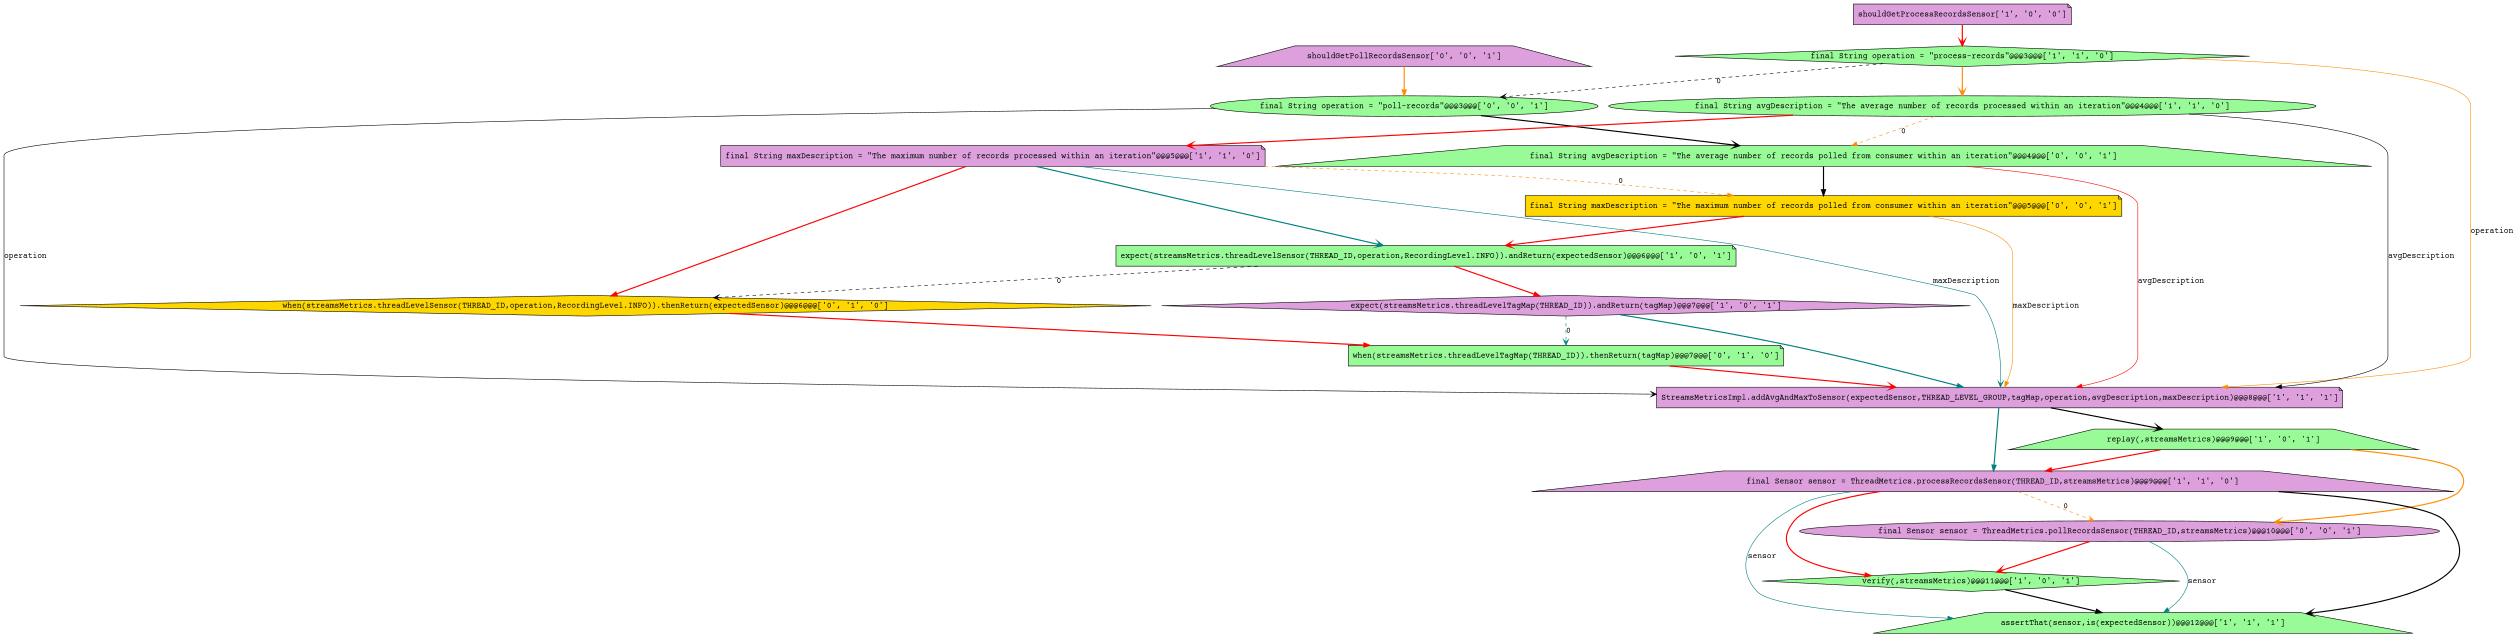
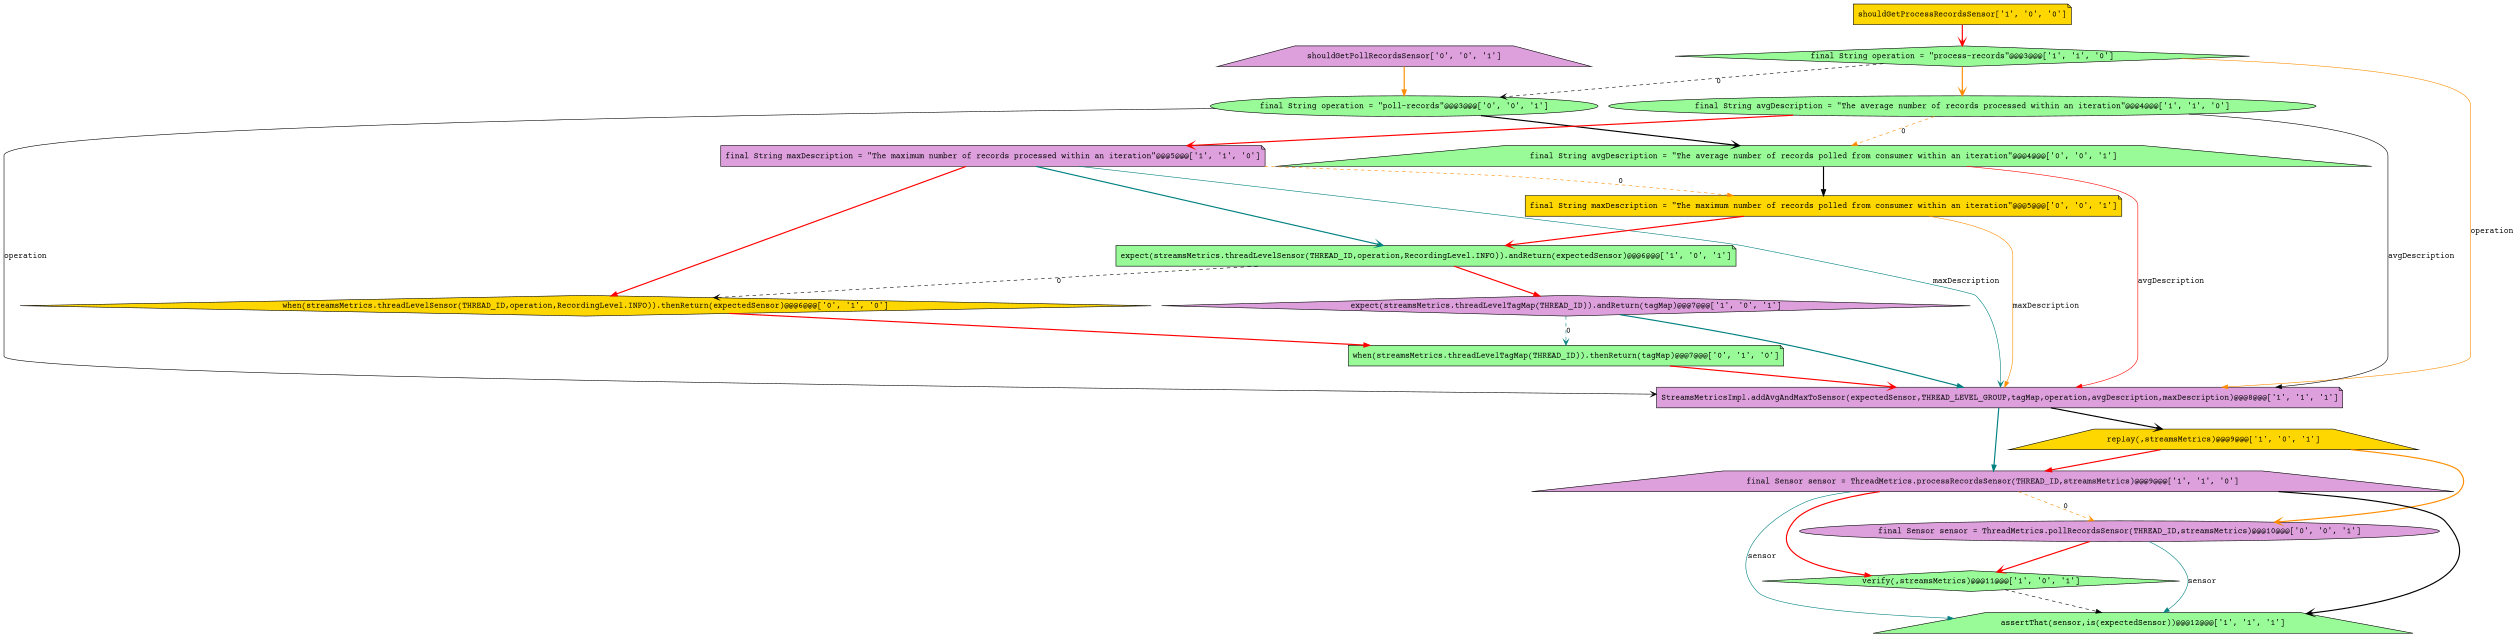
(1962, 14) -> (1962, 14)
(2214, 439) -> (2214, 439)
(2051, 600) -> (2051, 600)
